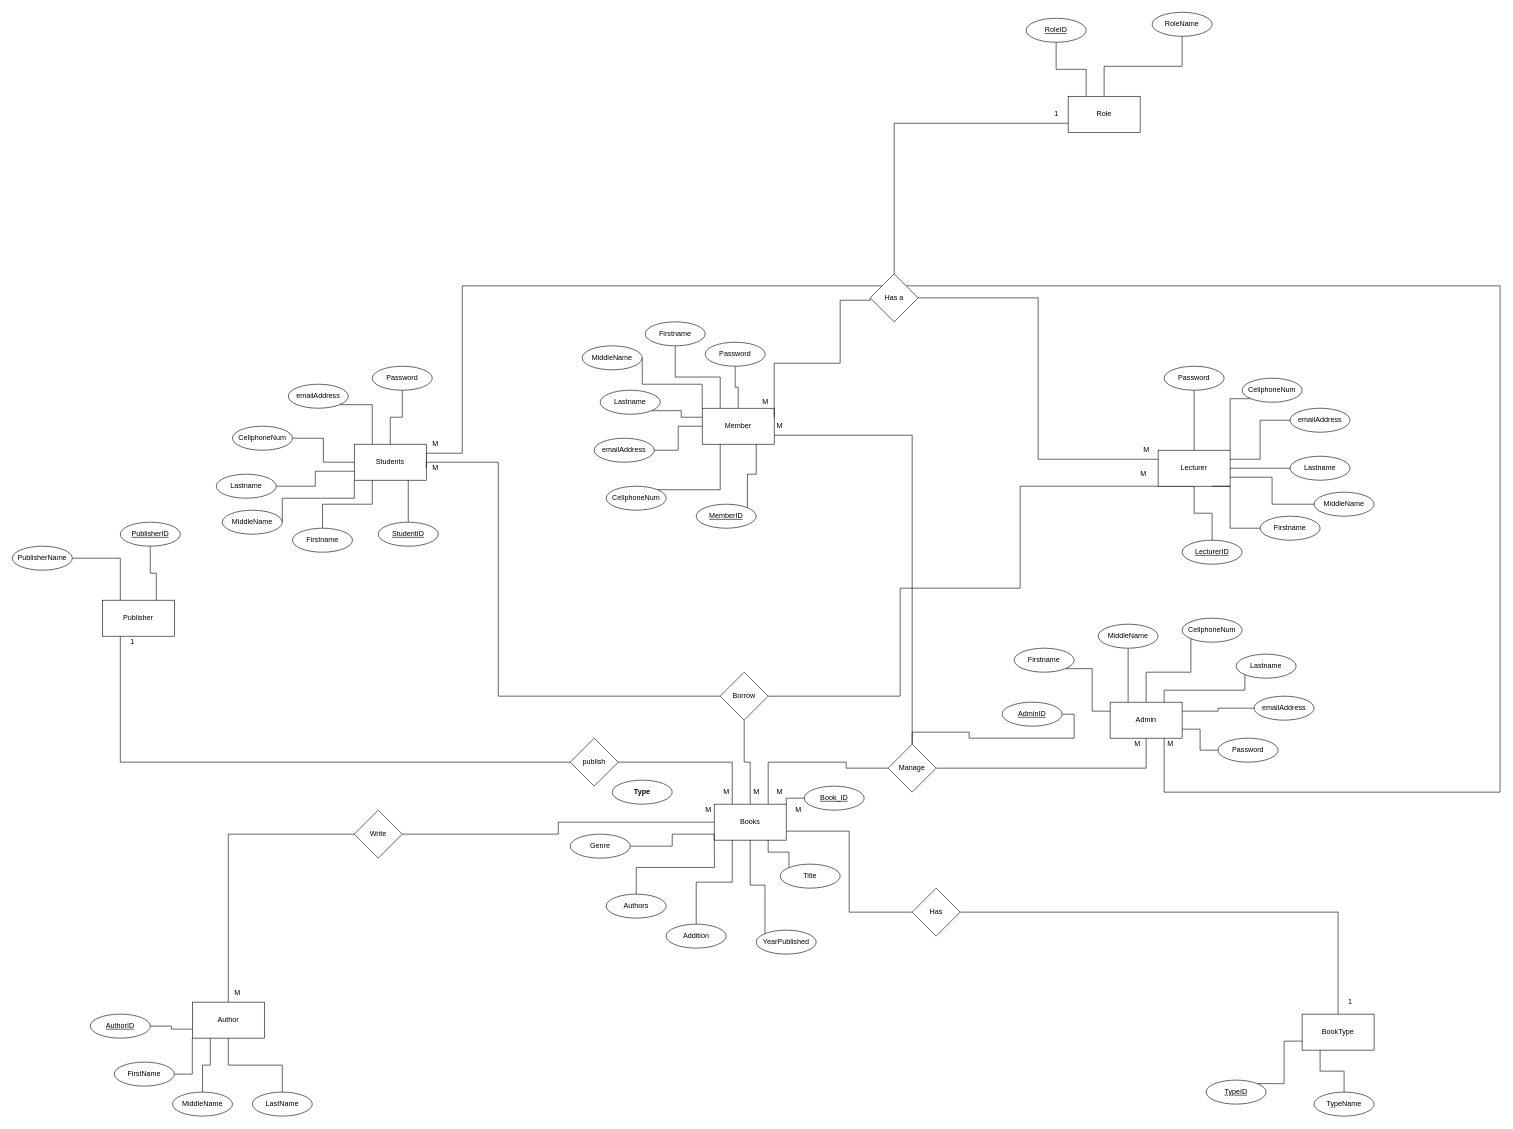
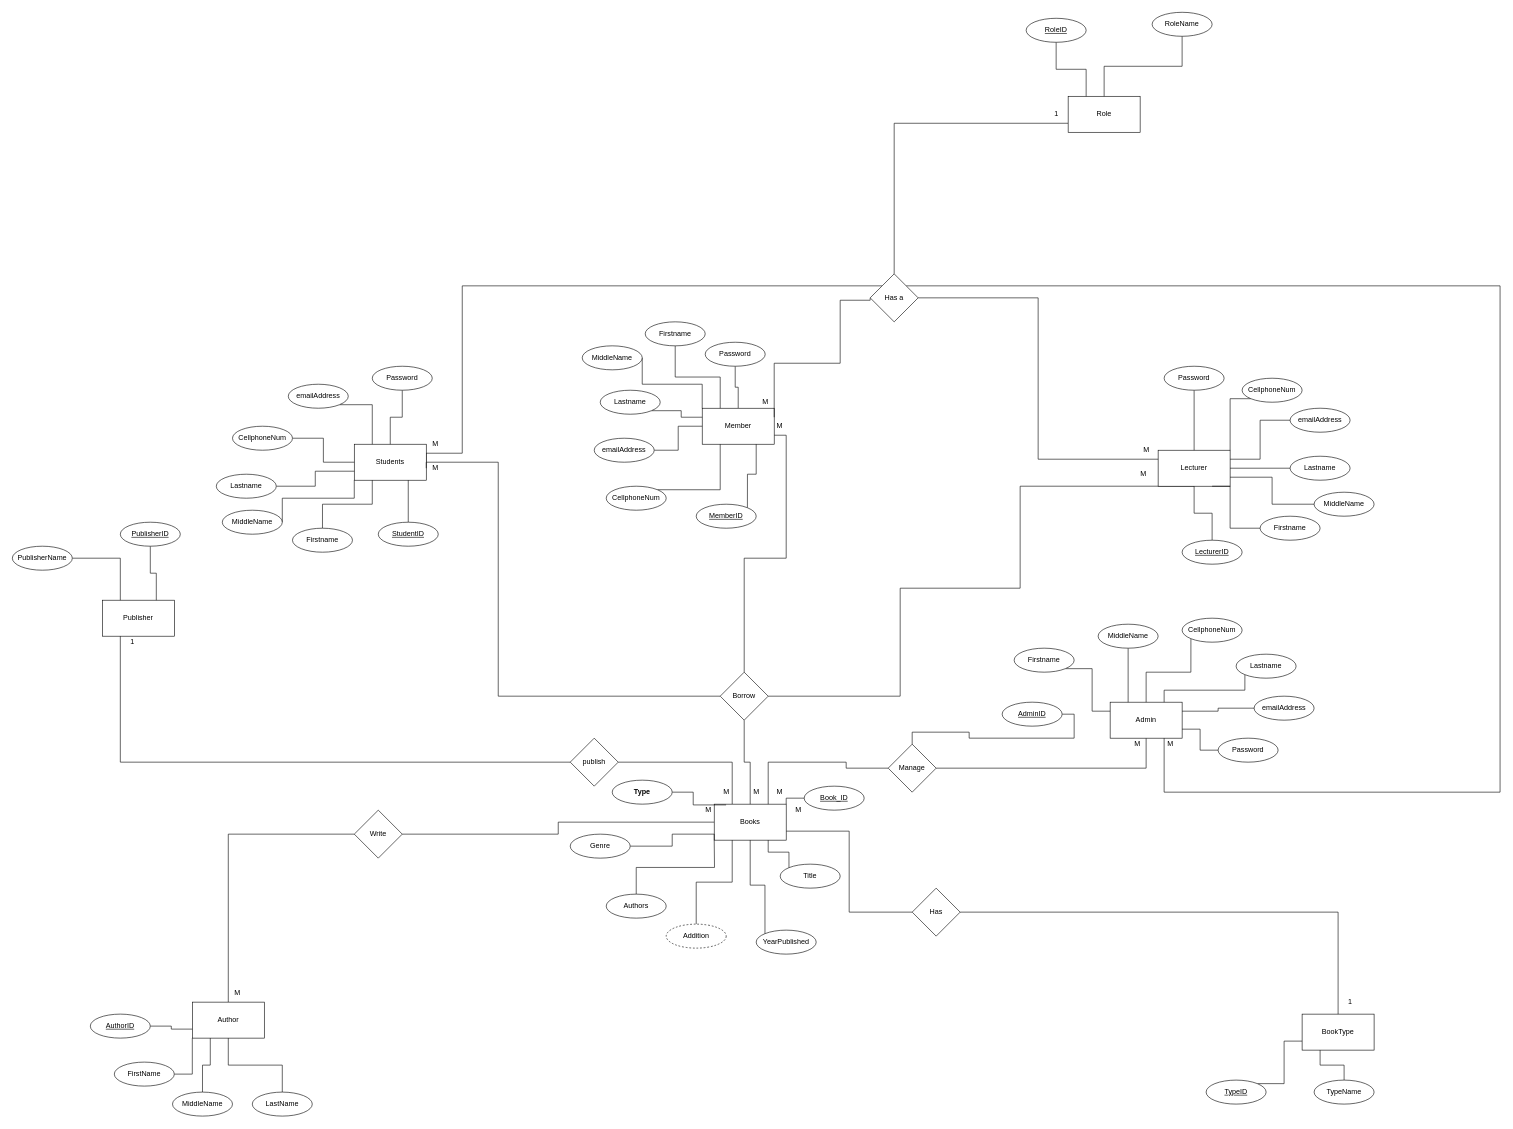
(912, 518) -> (771, 558)
none -> (693, 799)
(696, 936) -> (696, 936)
(1344, 1104) -> (1344, 1092)
